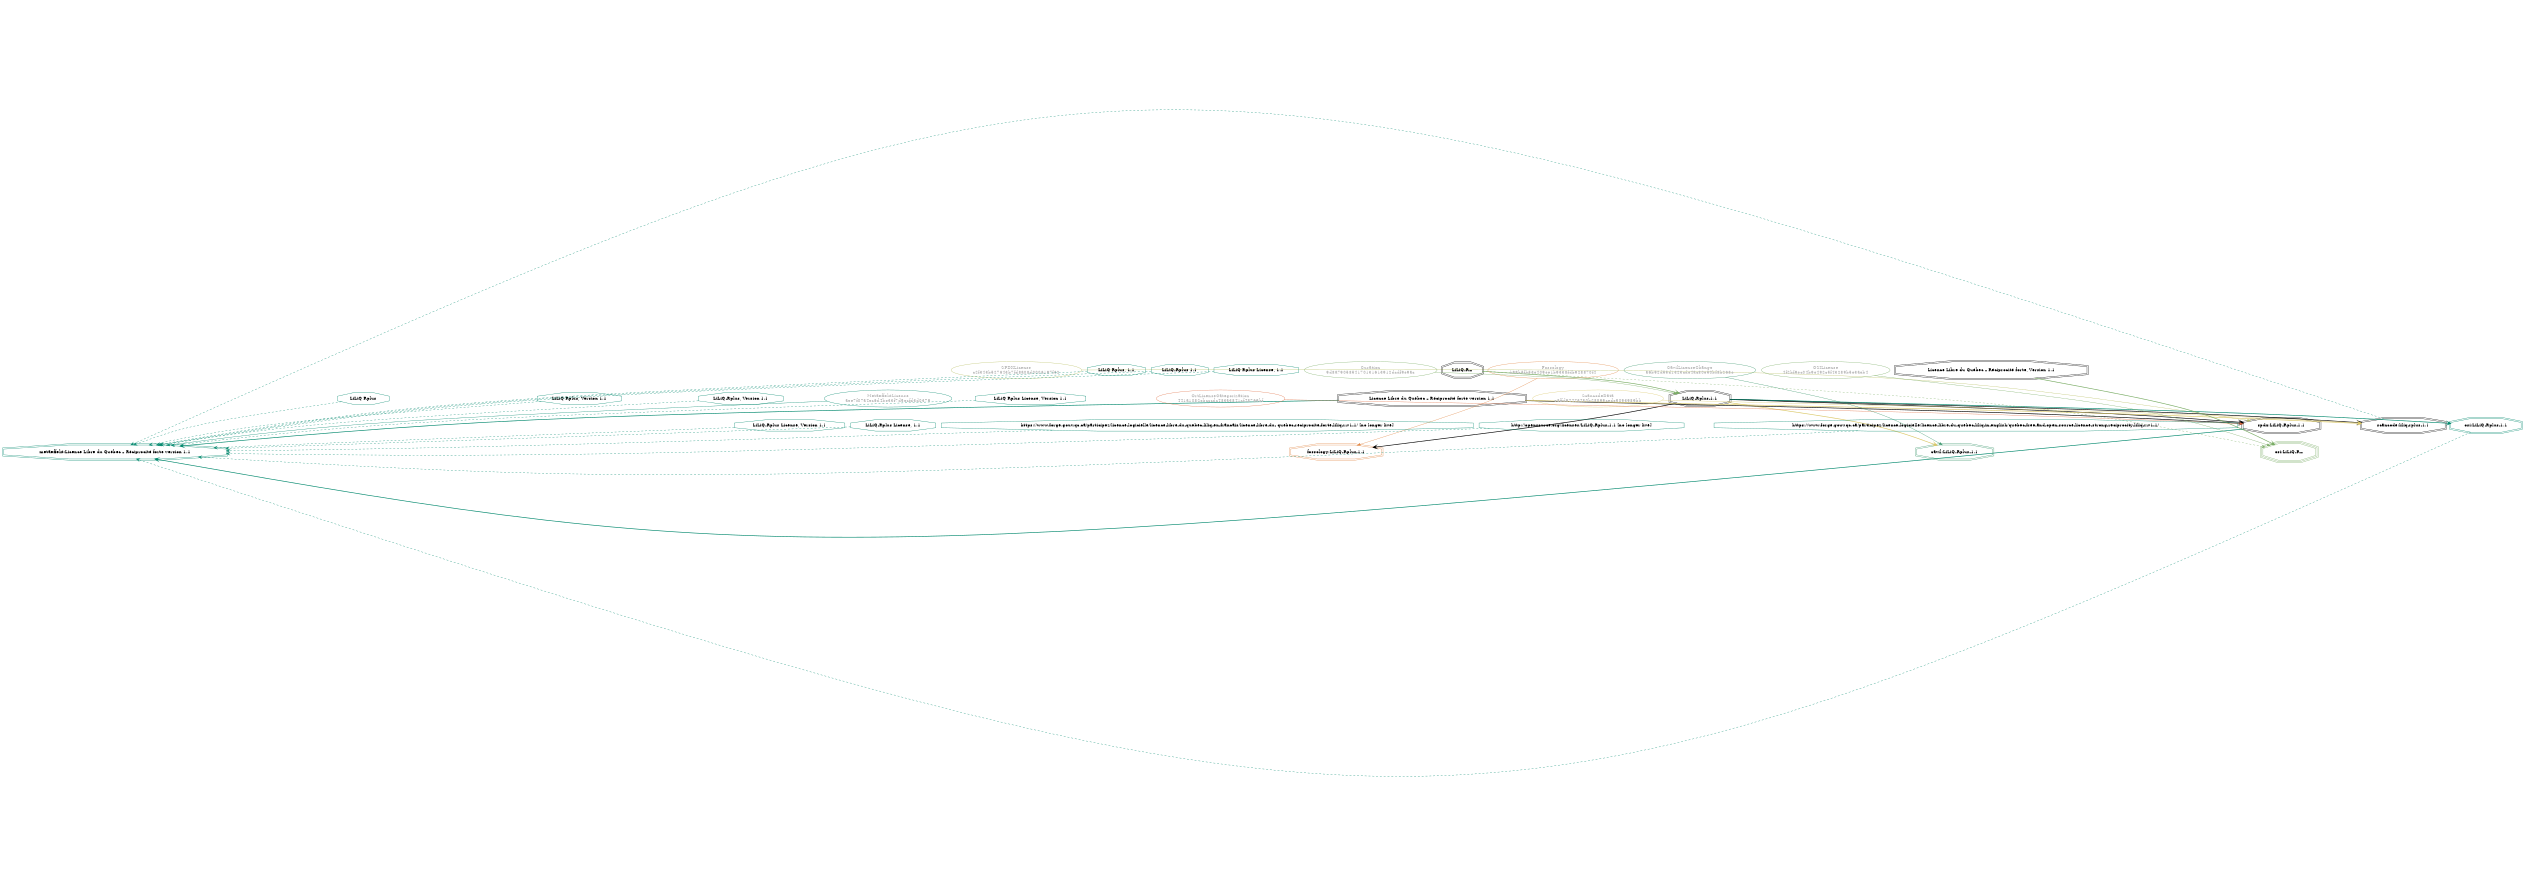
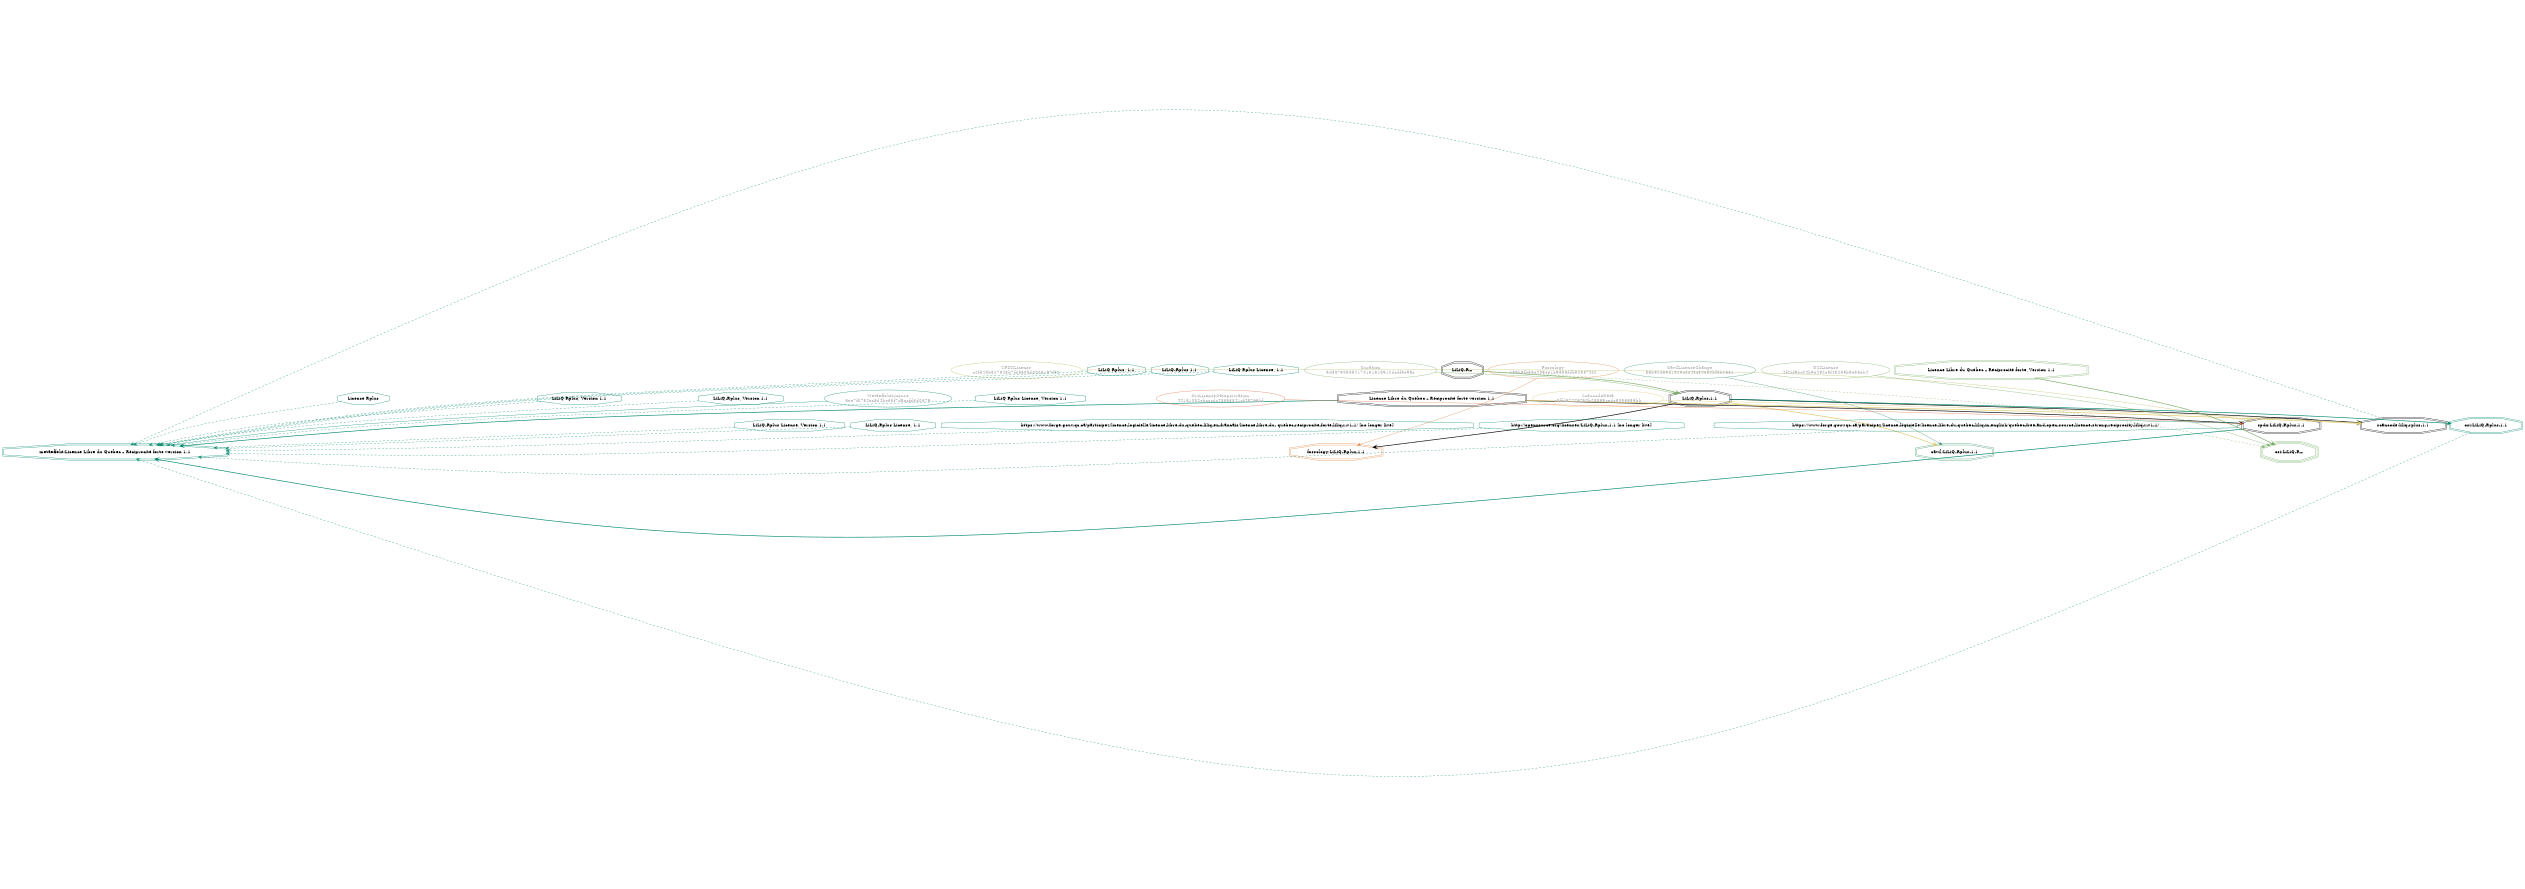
(1991, 370) -> (1991, 370)
(363, 399) -> (363, 399)
(1985, 408) -> none
